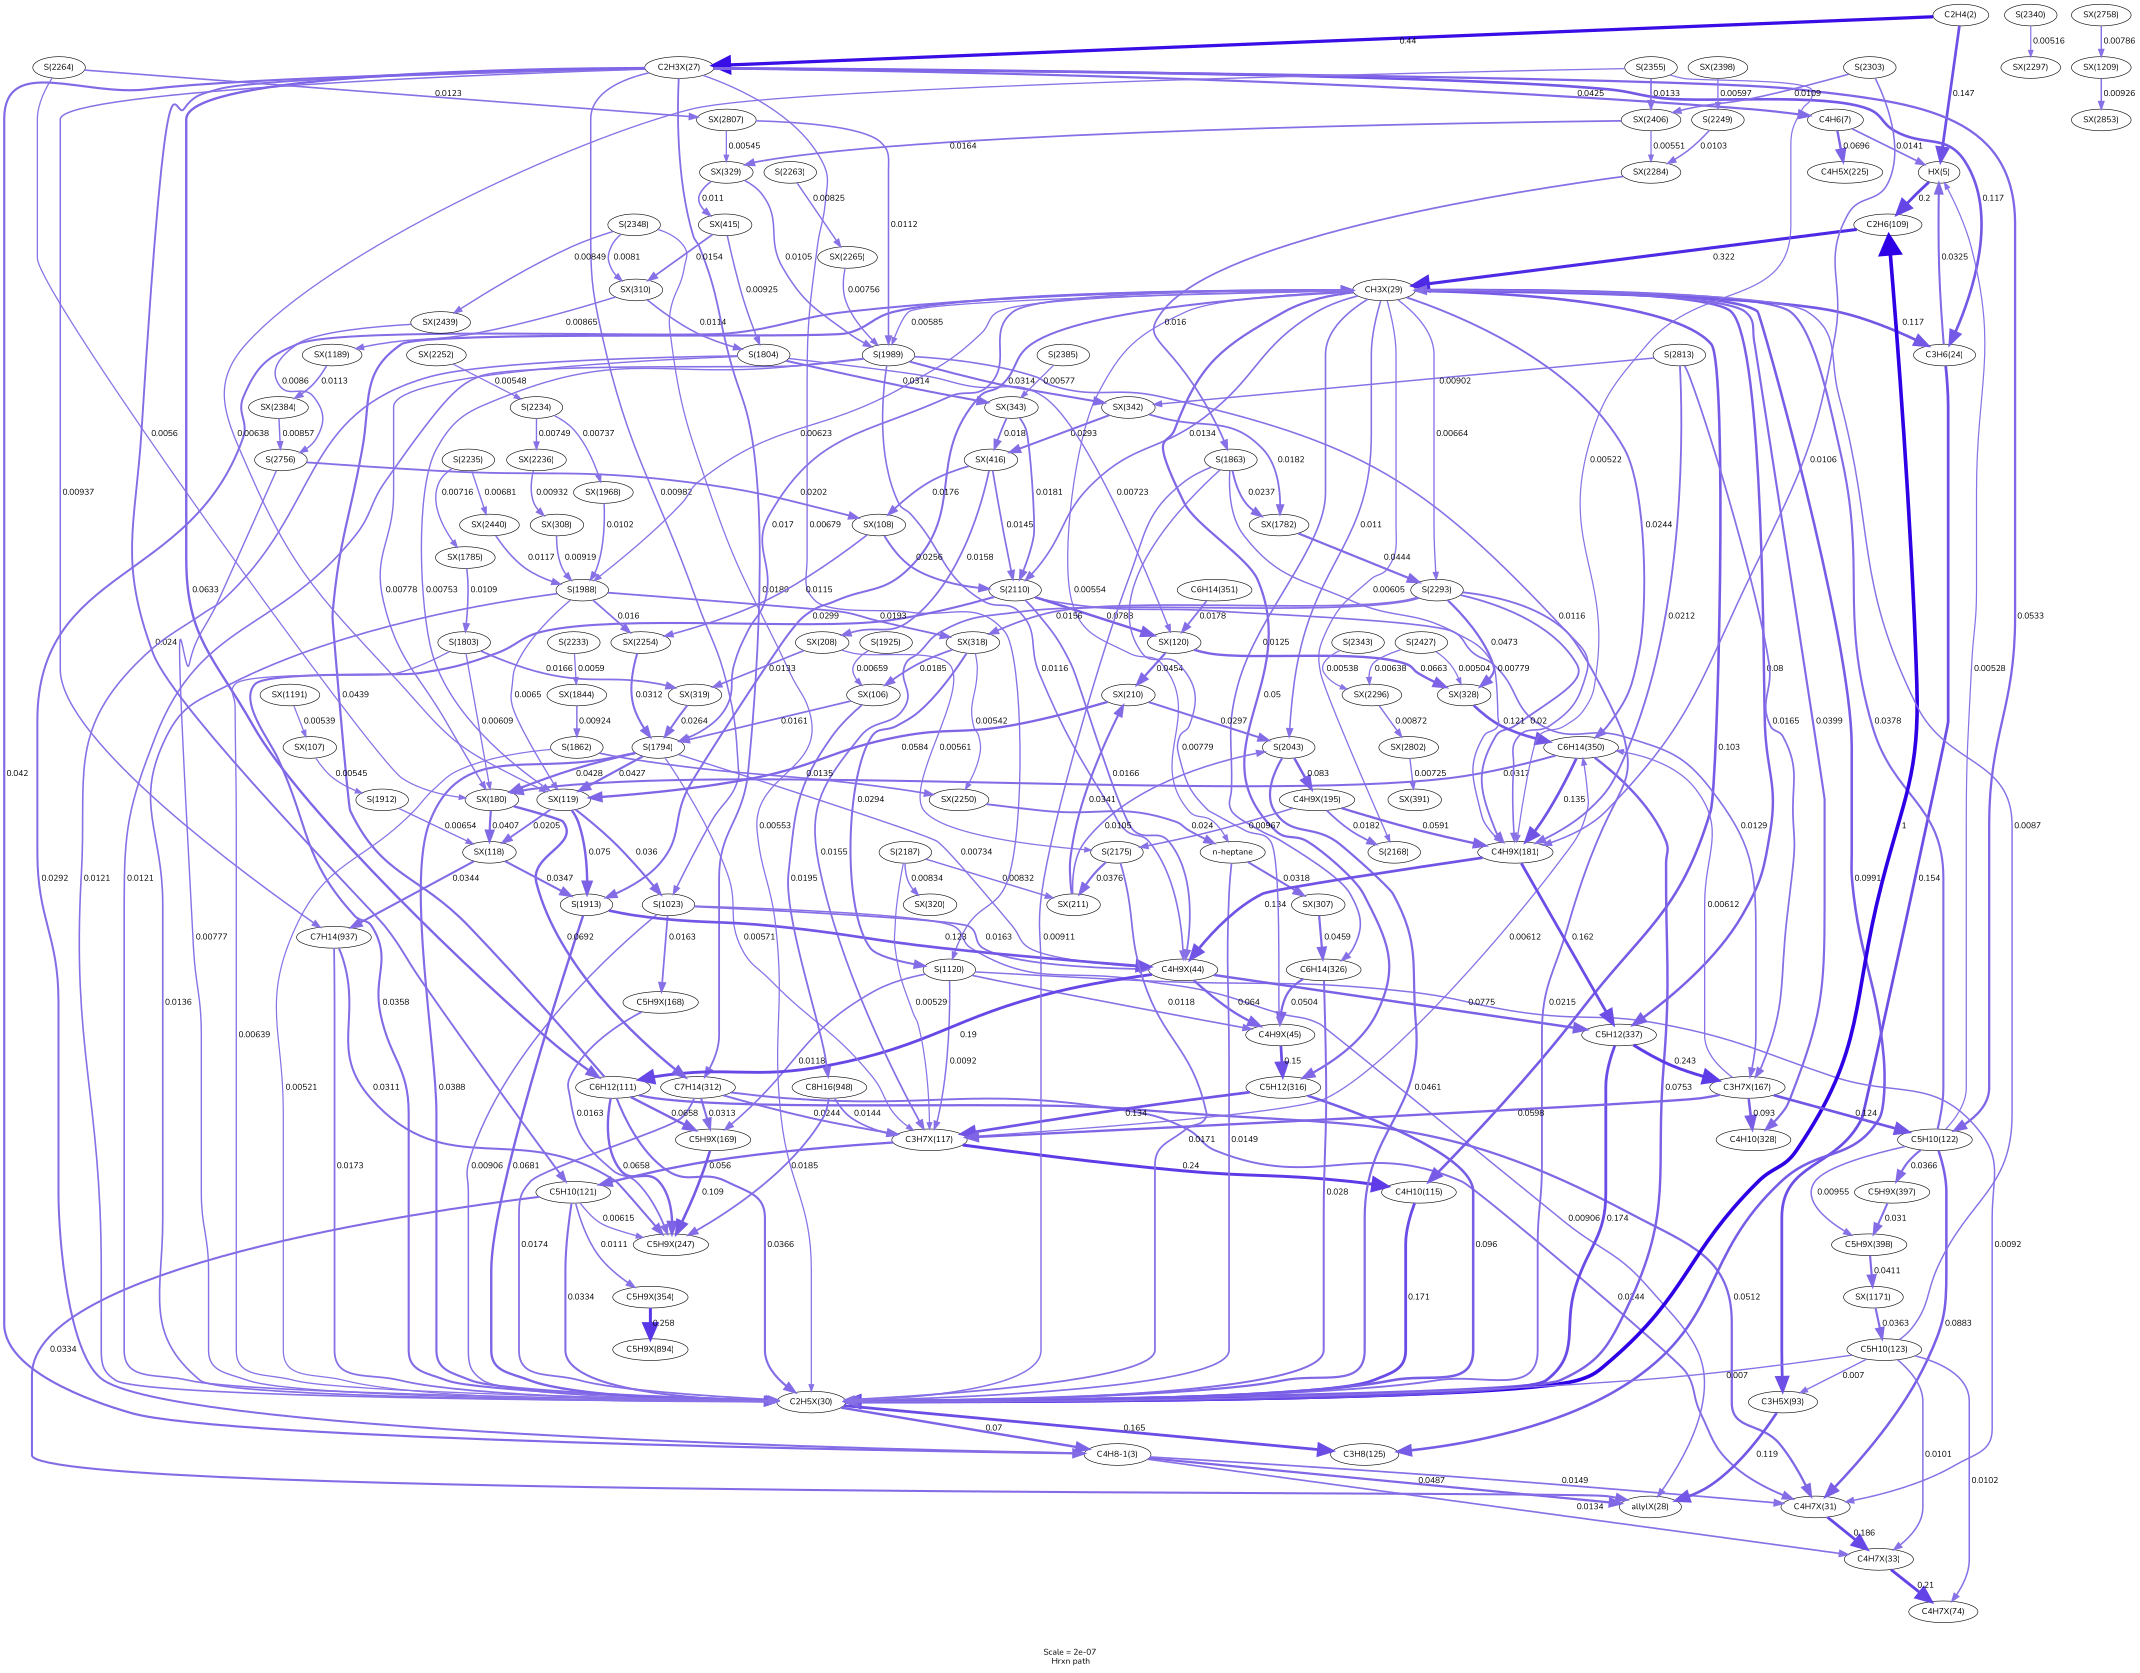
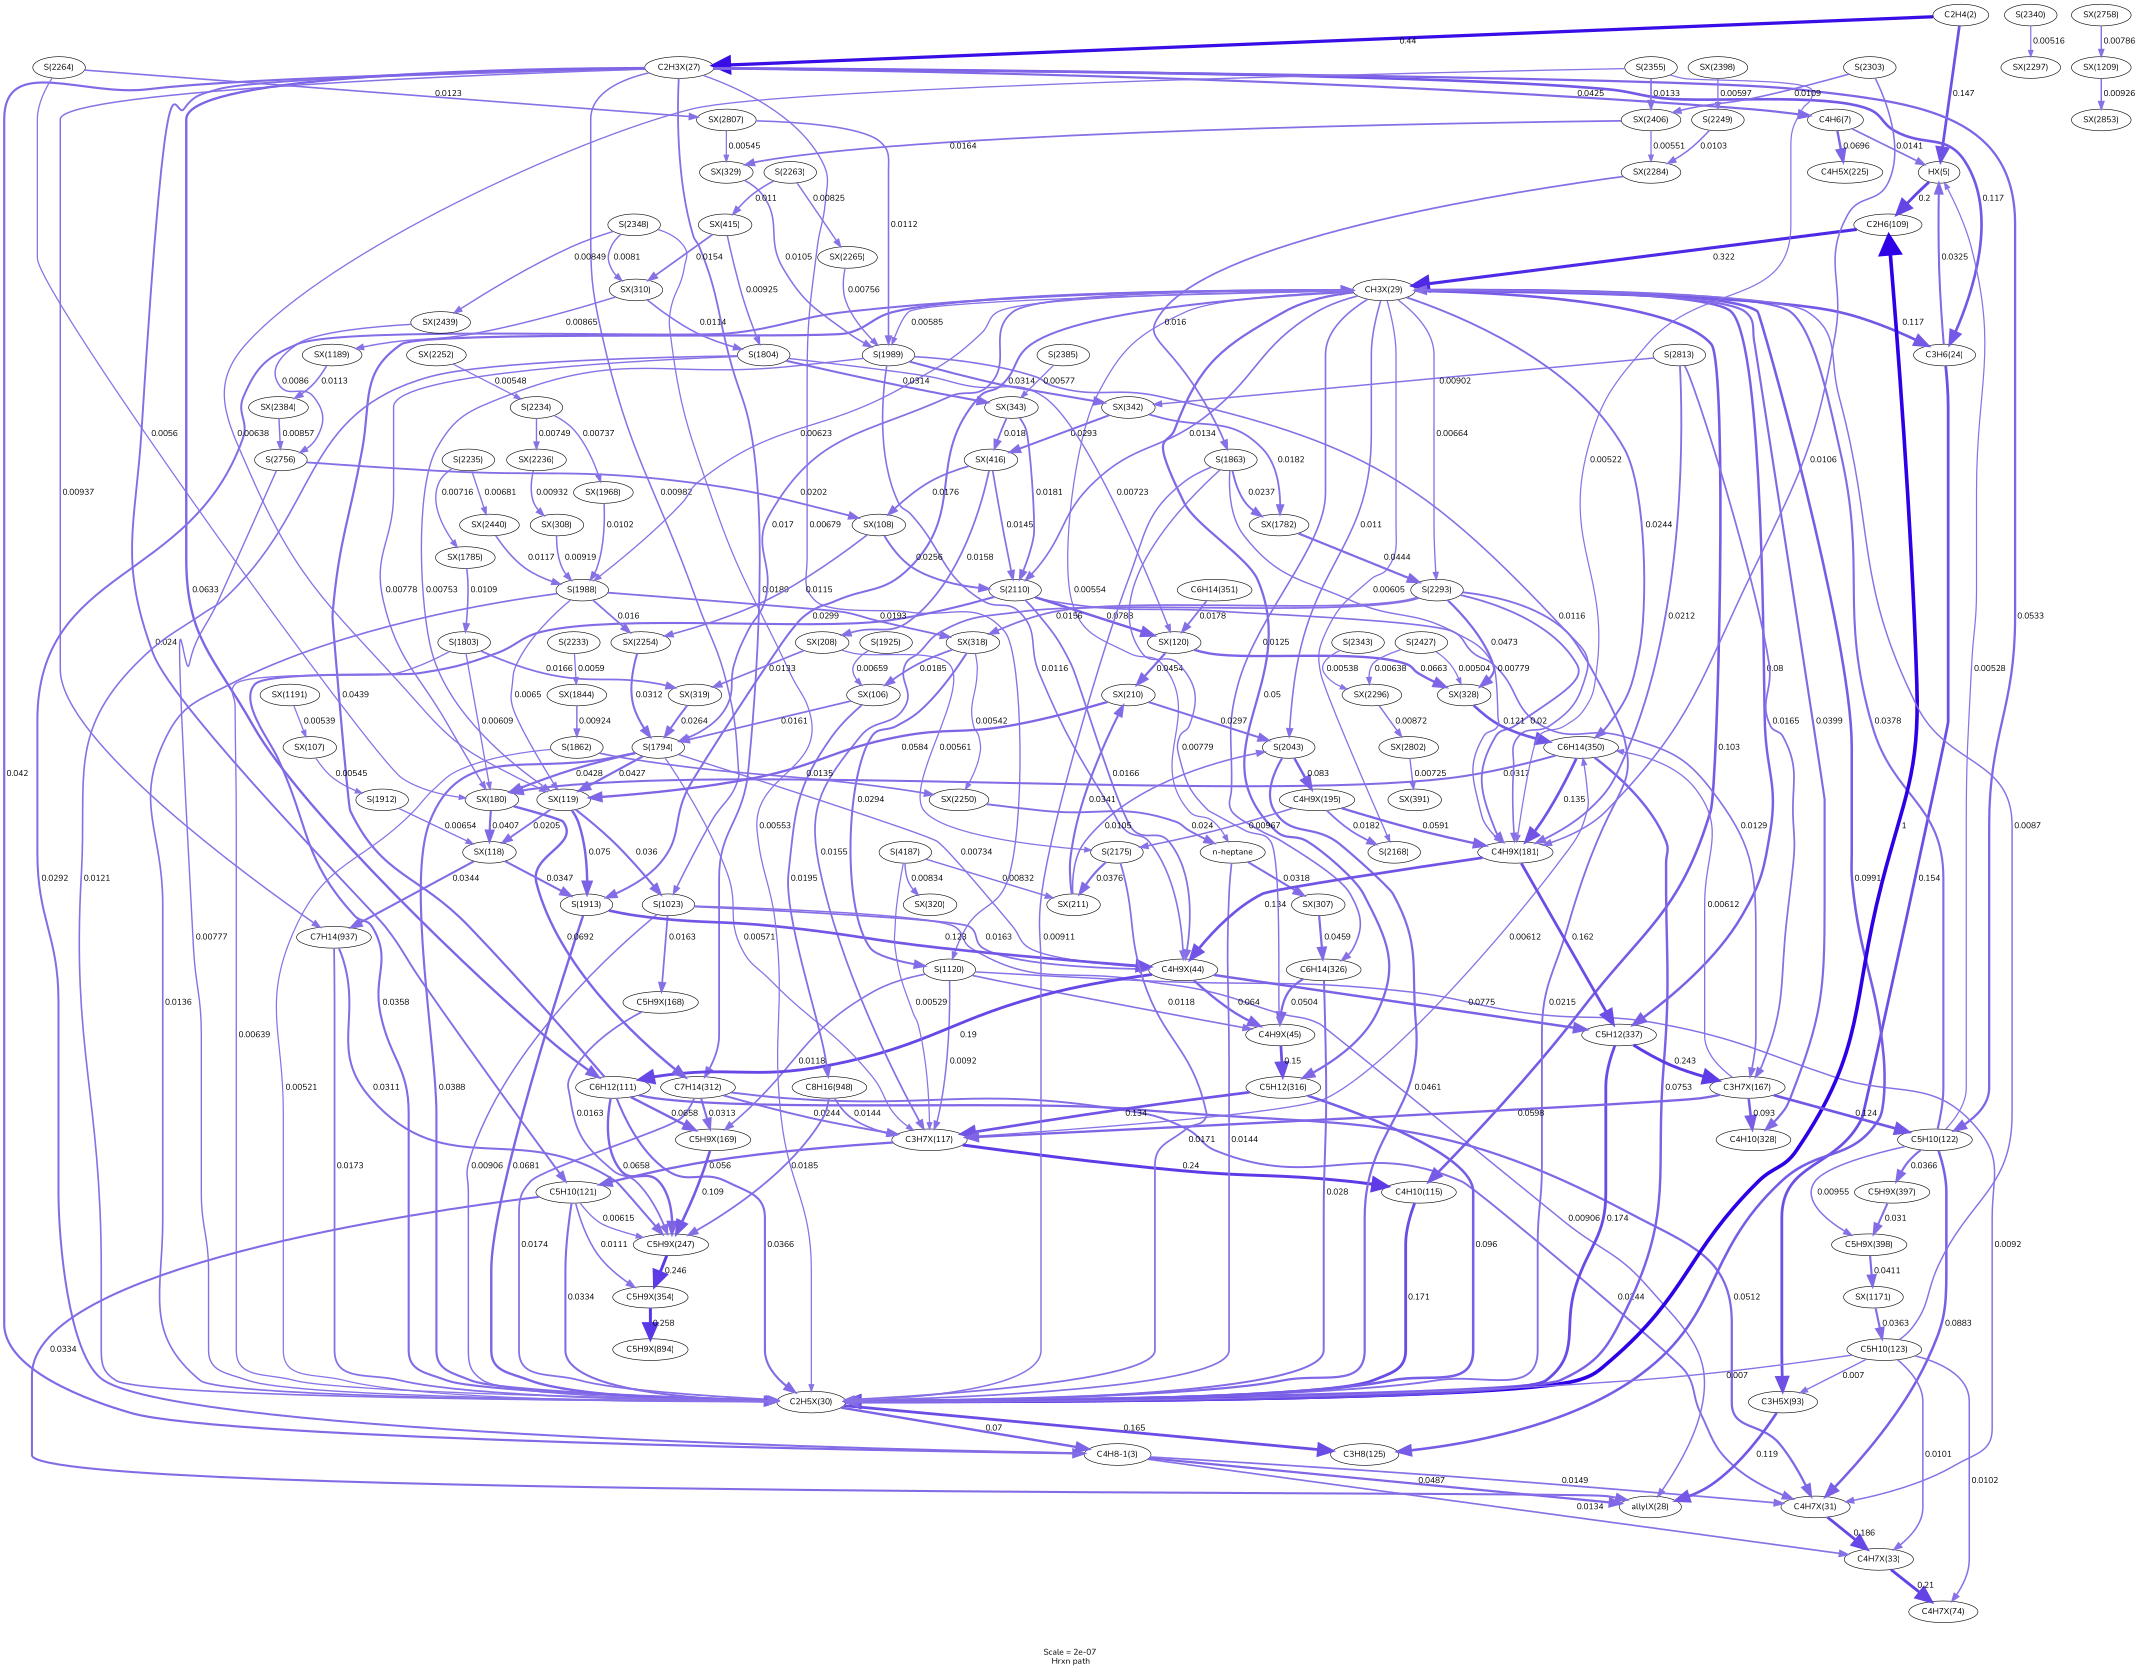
(700, 195) -> (755, 193)
(905, 852) -> (905, 852)
(124, 932) -> none
(1244, 1140) -> (1244, 1140)
none -> (663, 1264)
